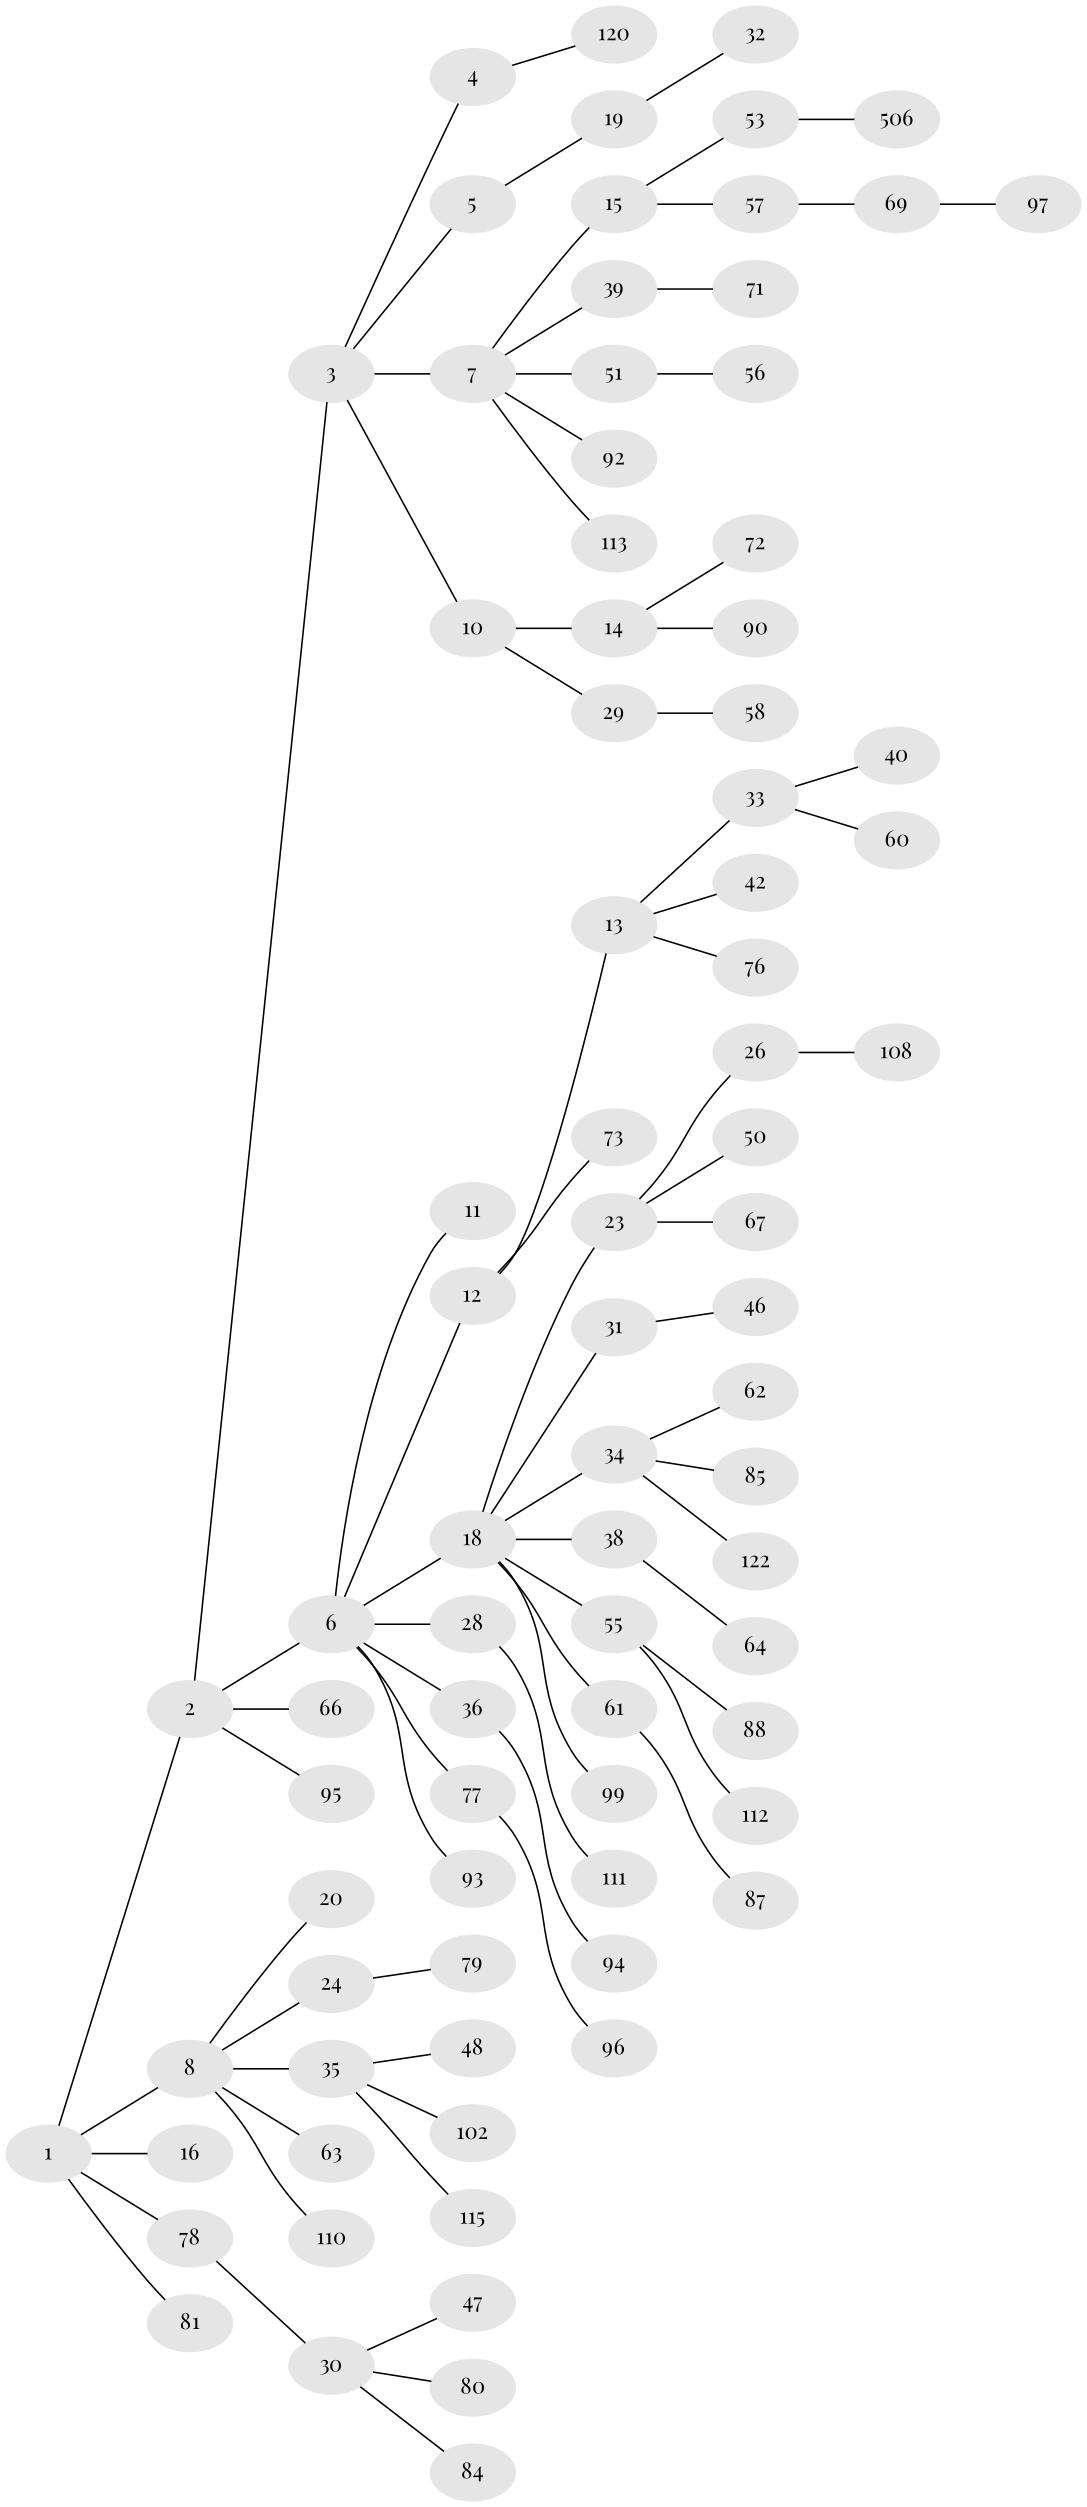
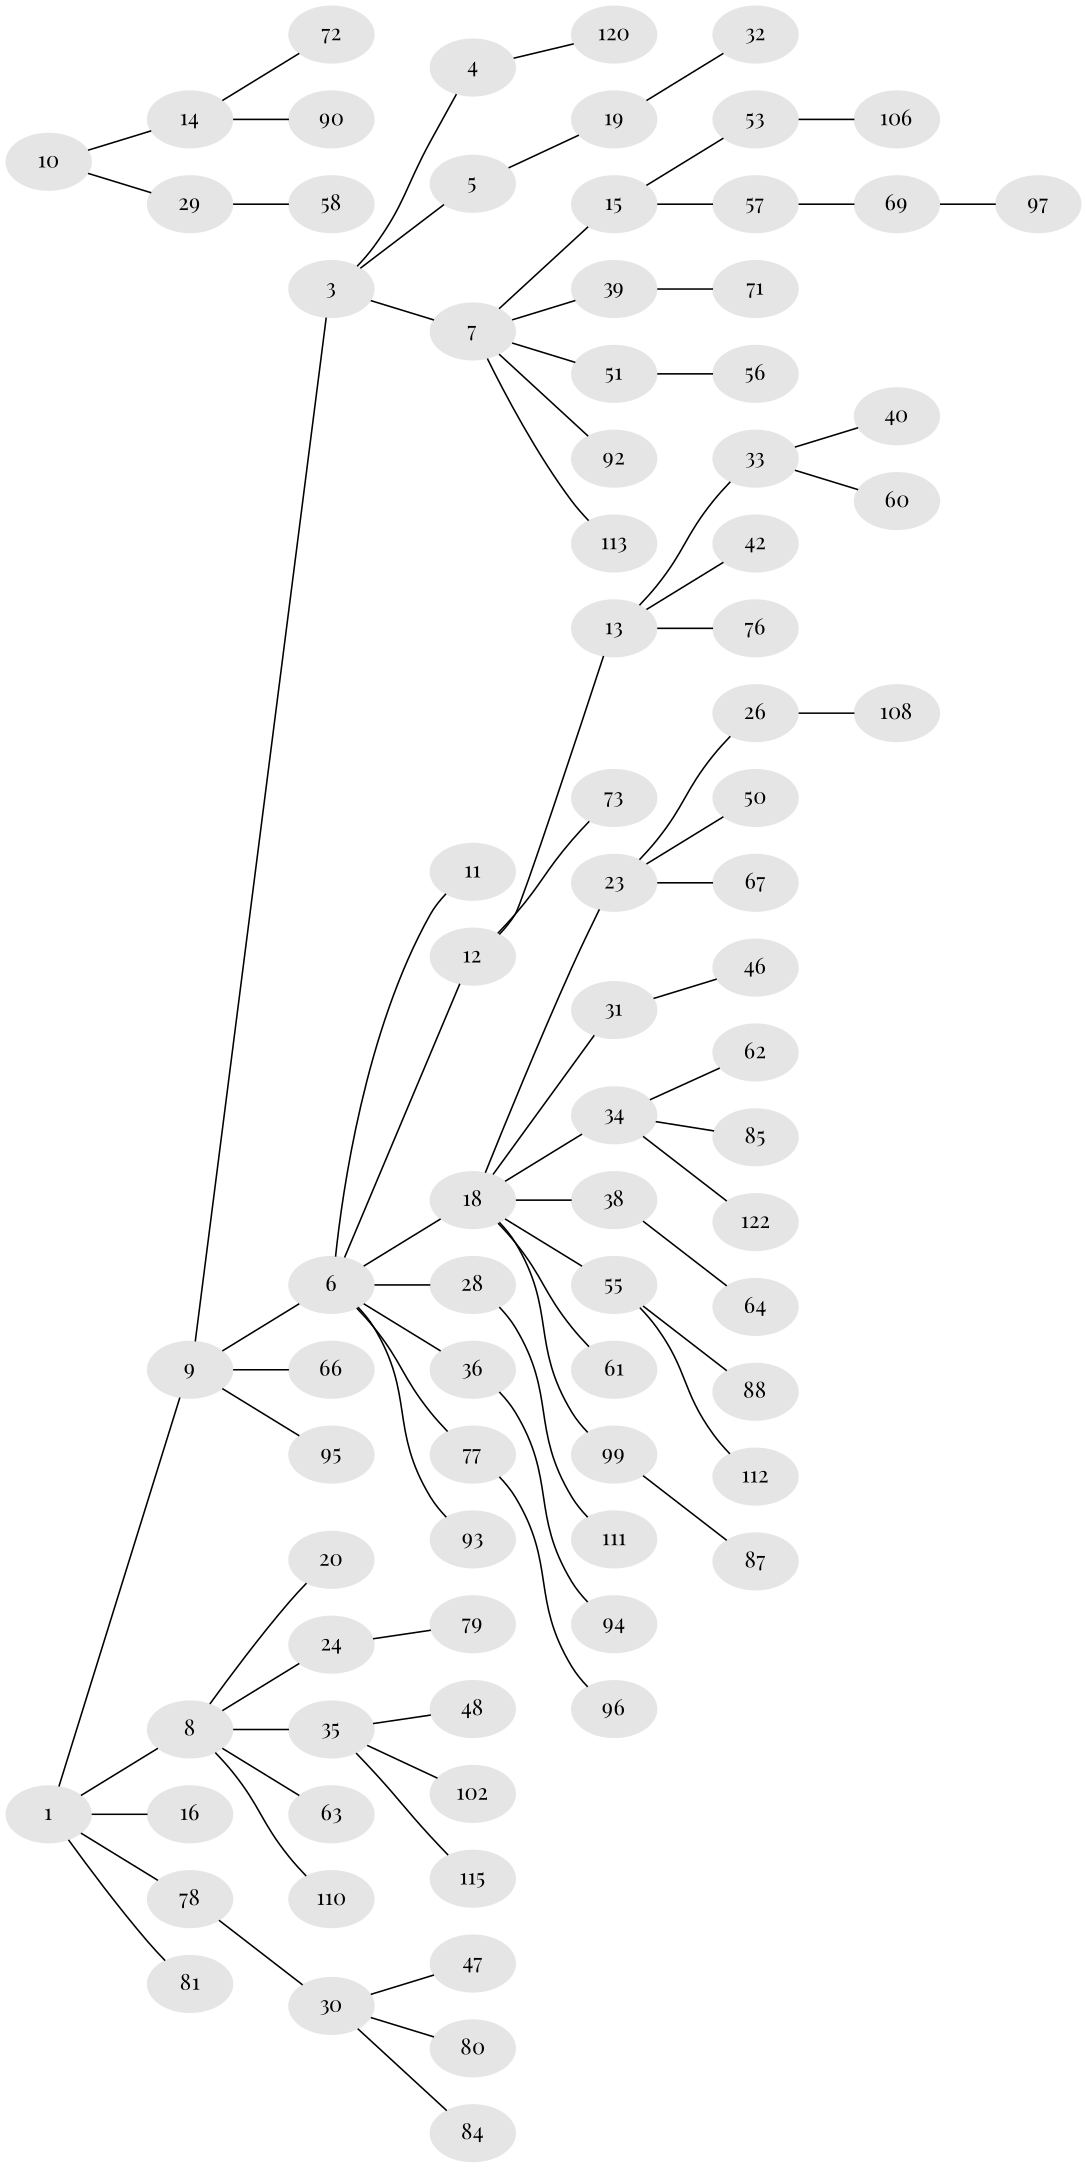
(897, 119) -> (897, 119)
(402, 501) -> none
(190, 1709) -> (190, 1370)
(685, 1805) -> (685, 1508)
